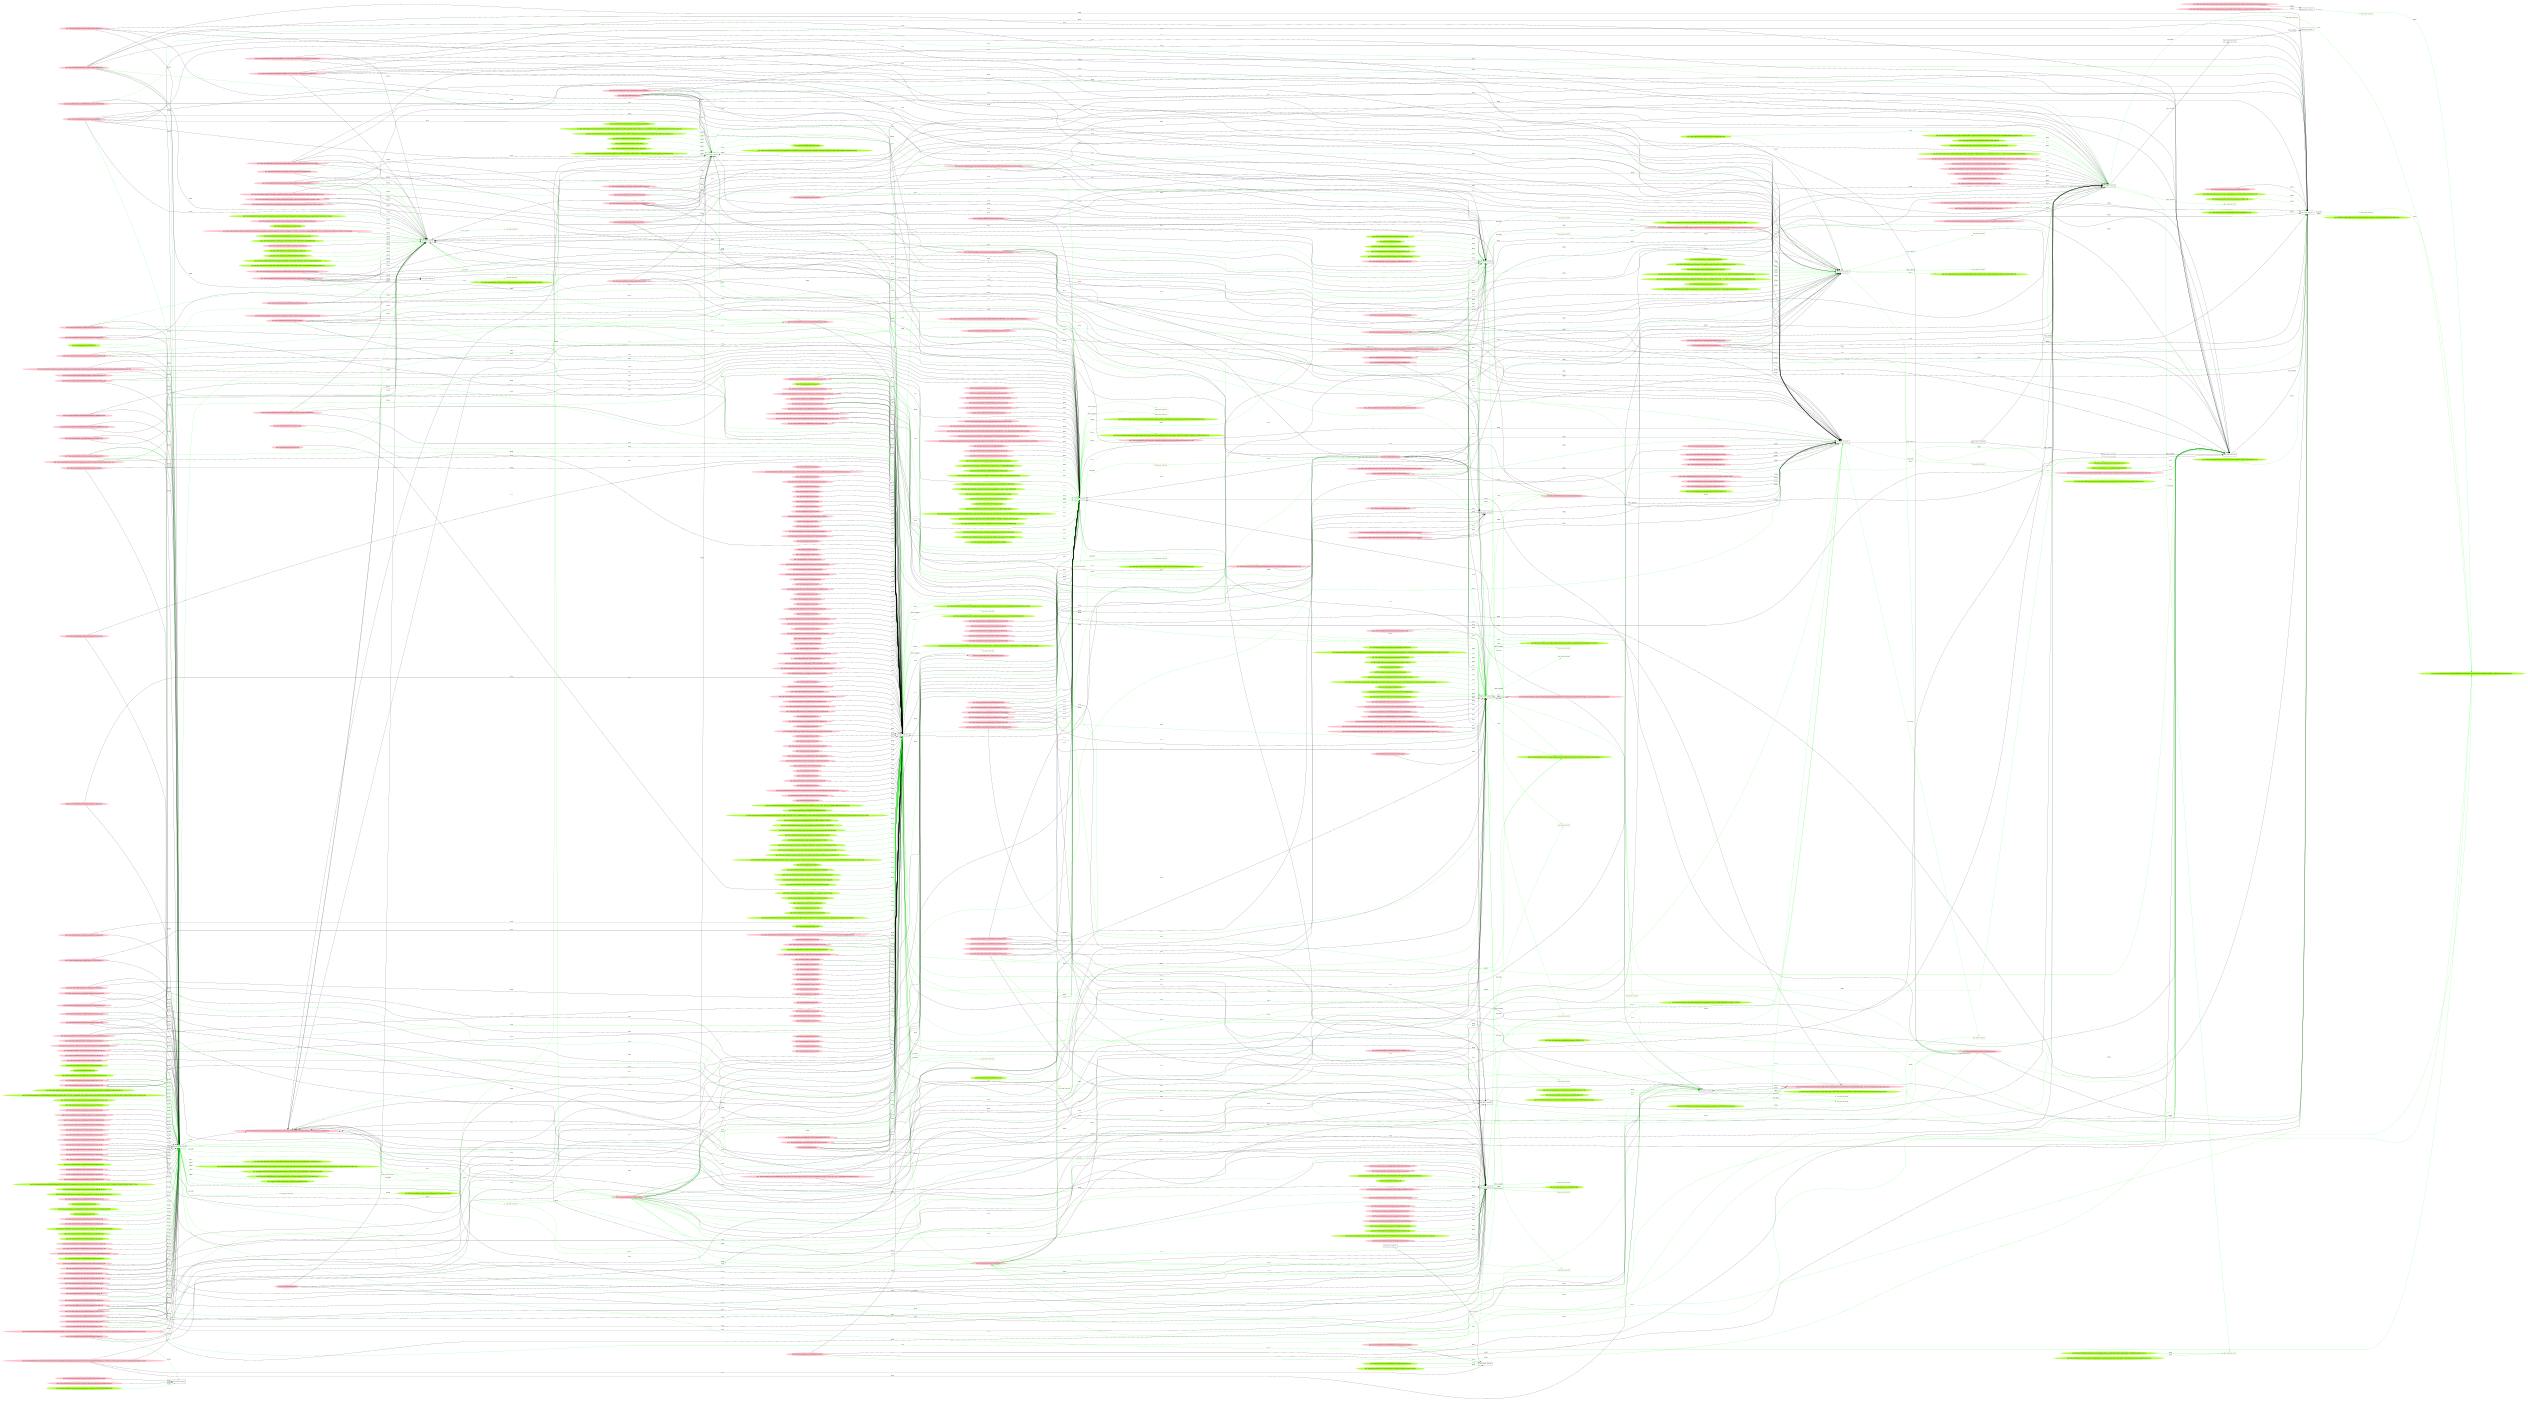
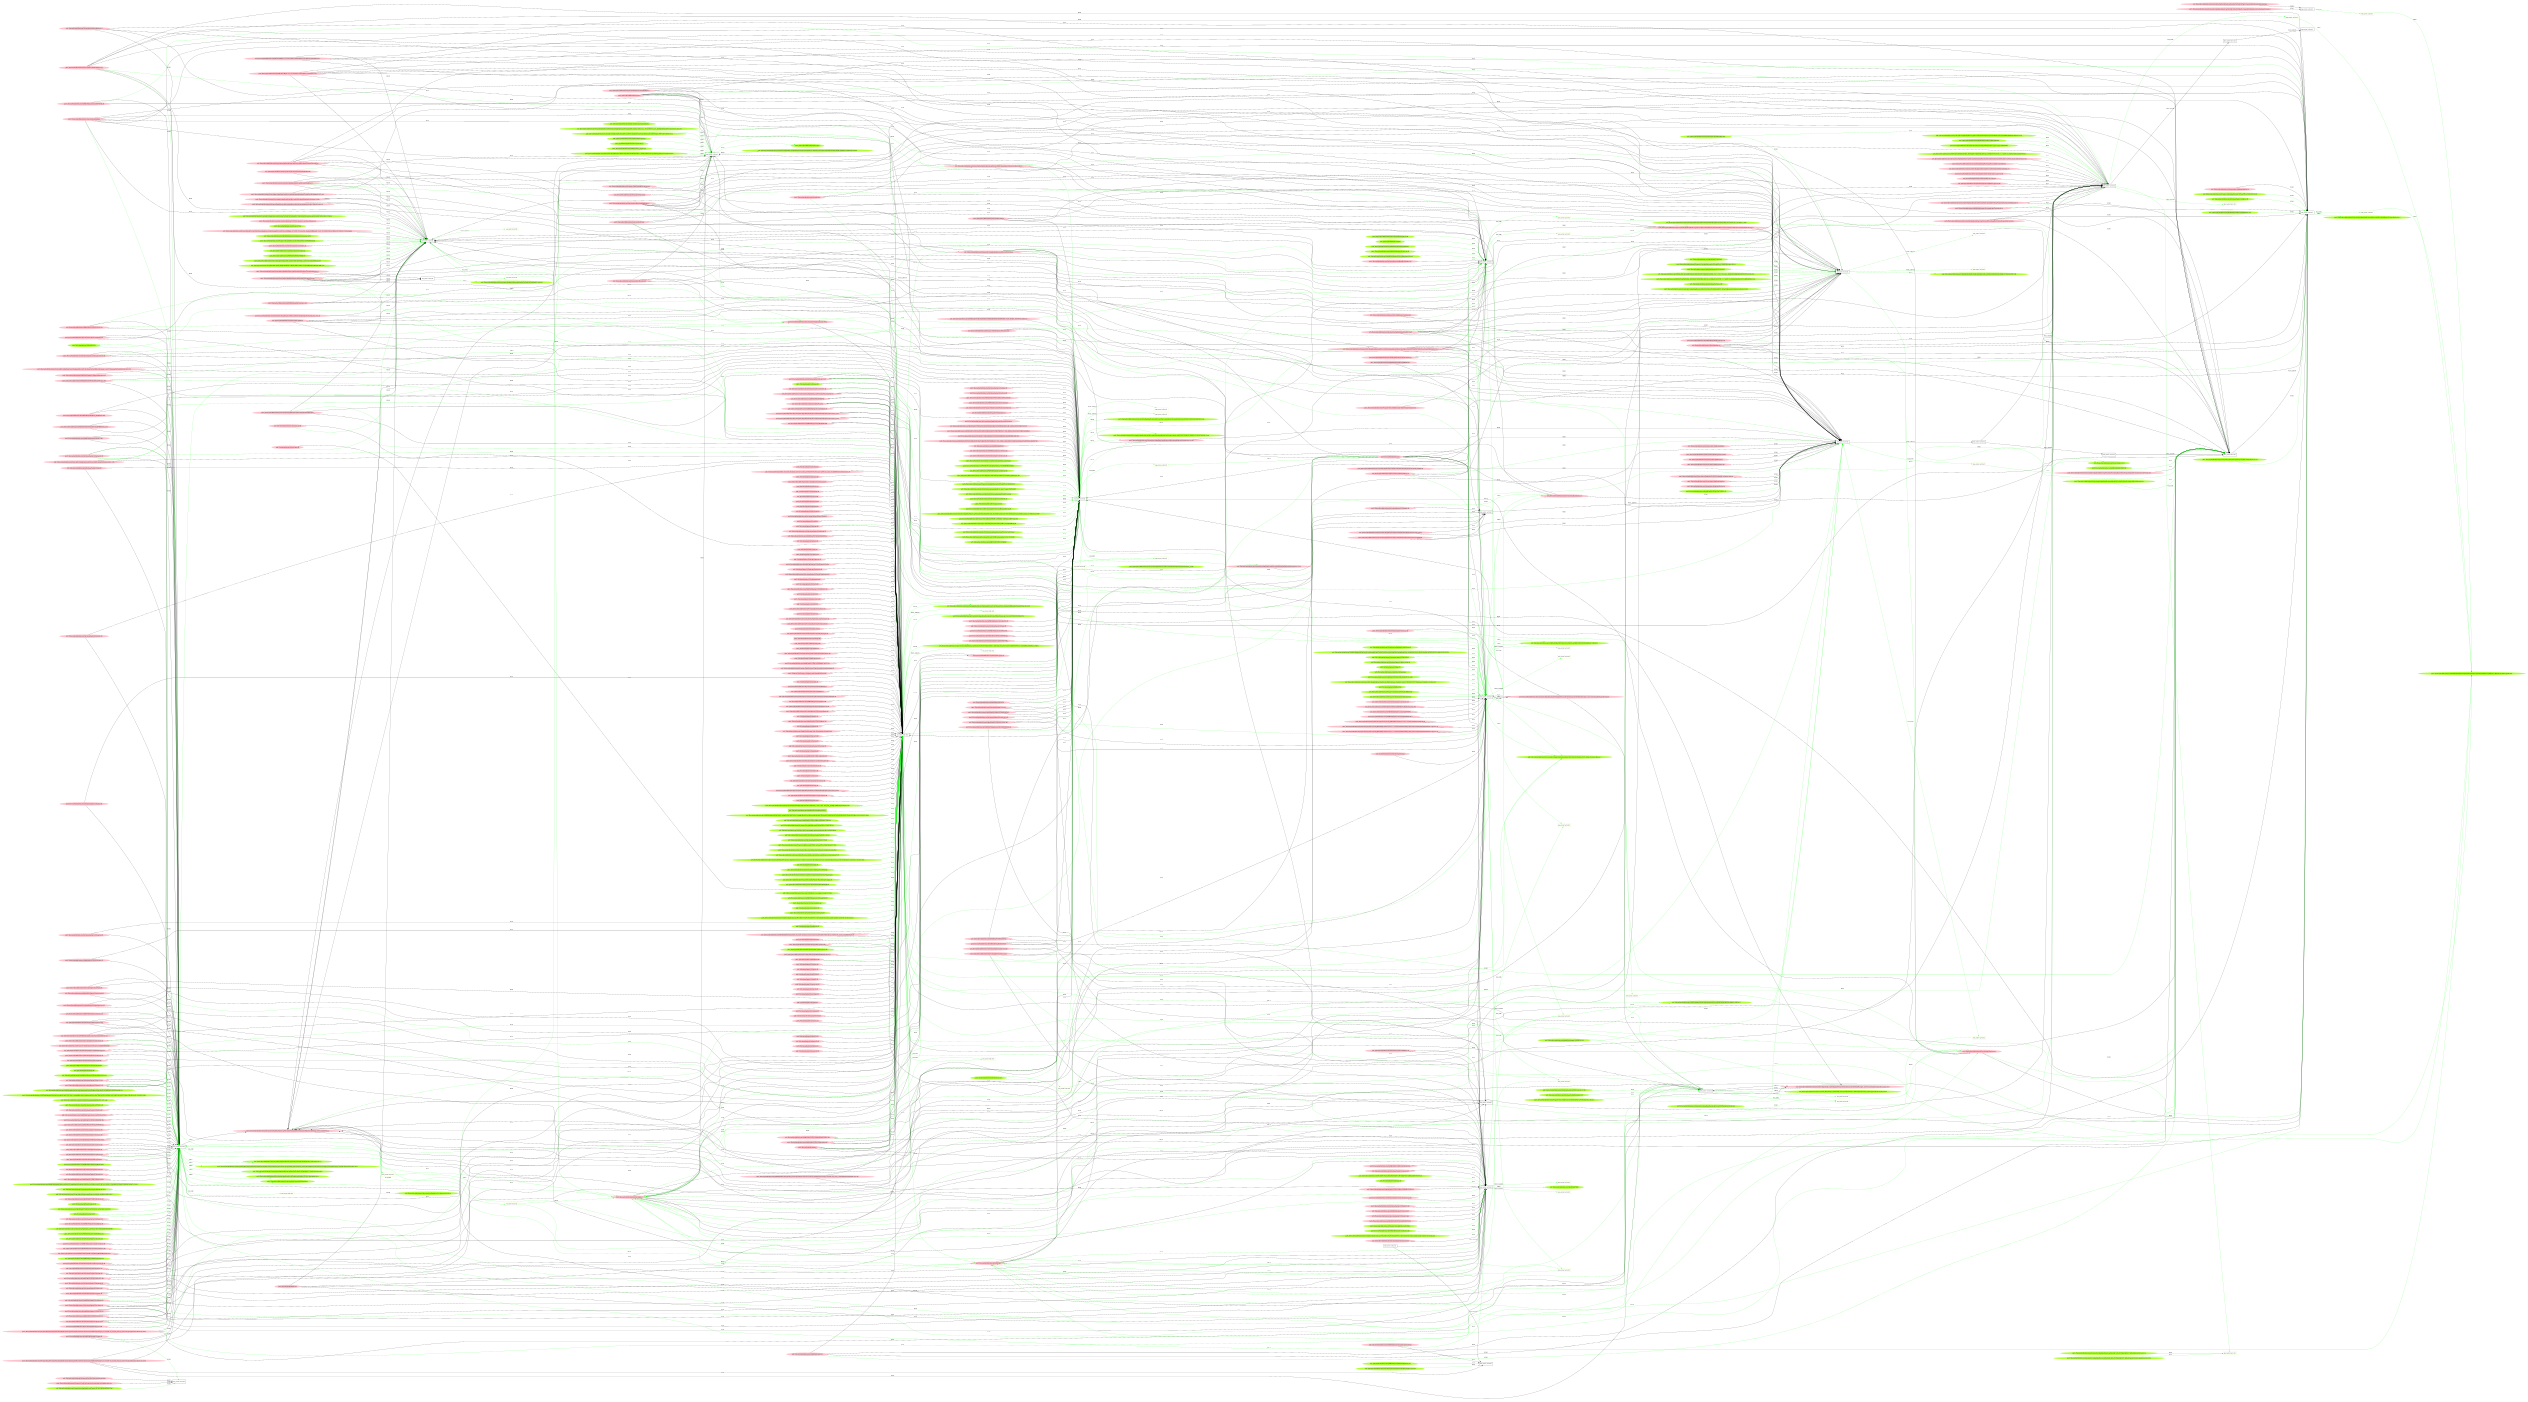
(807, 811) -> (807, 811)
